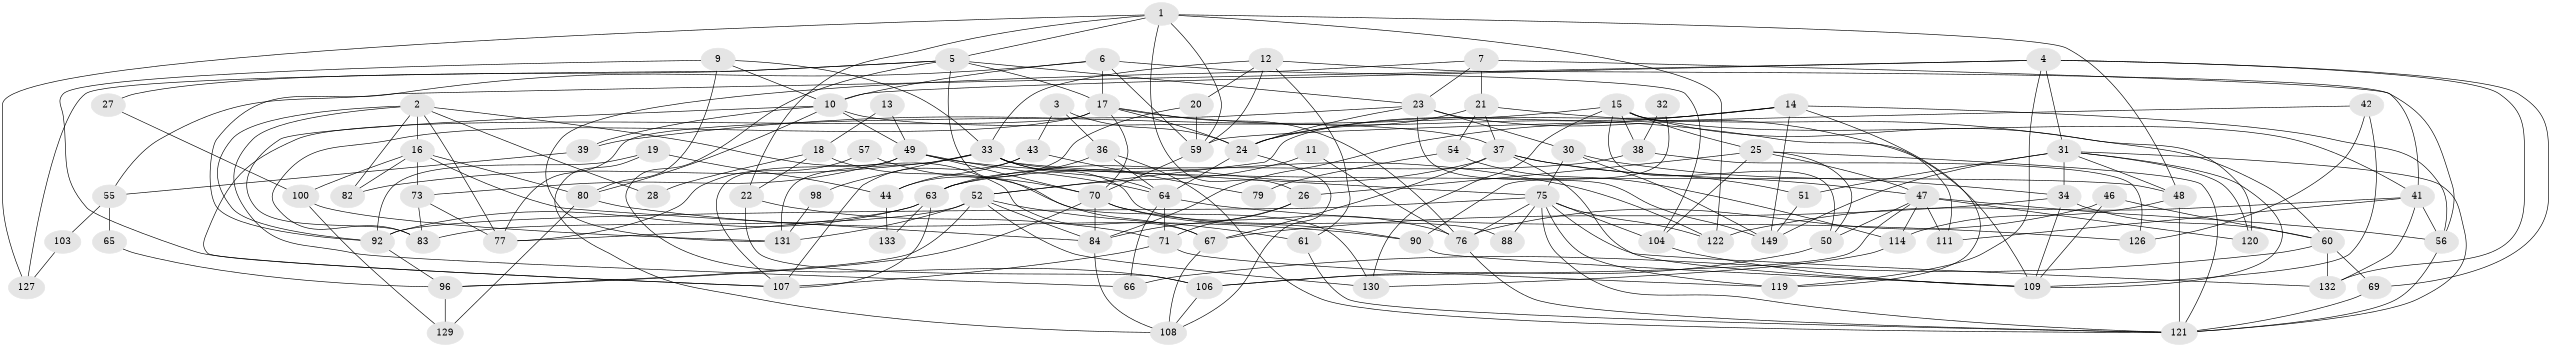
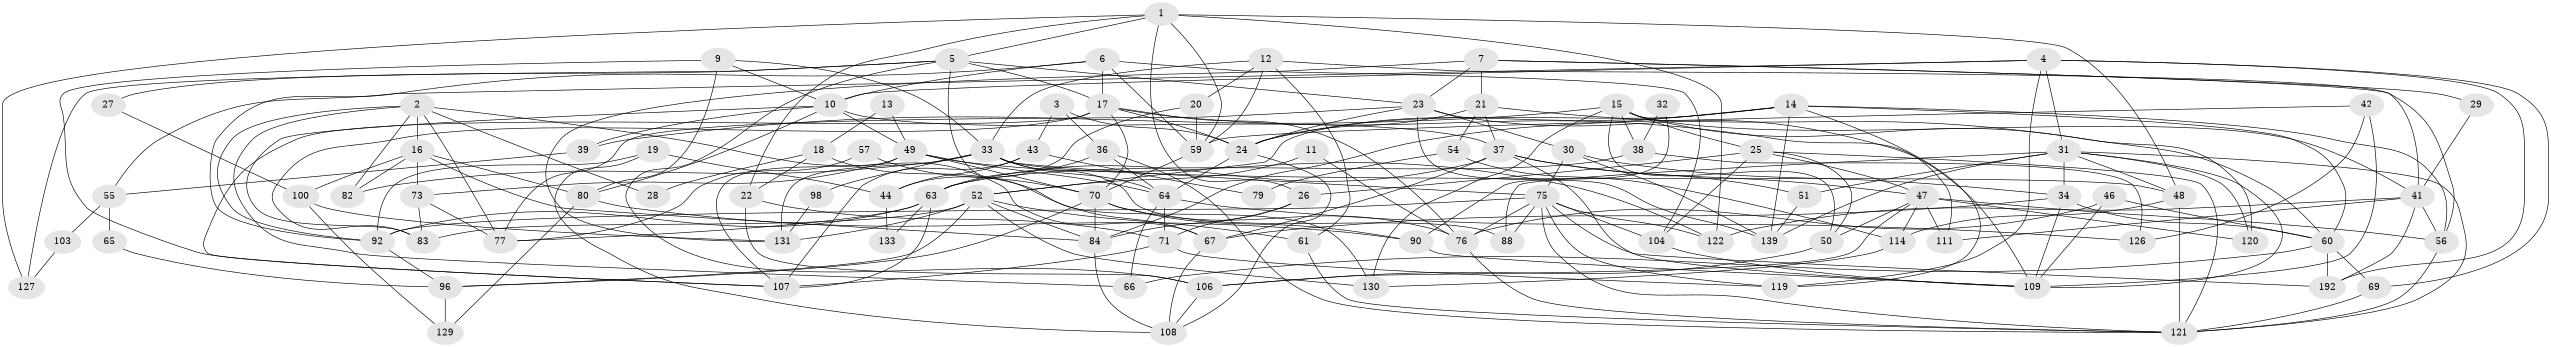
none -> (2476, 105)
none -> (2111, 119)
none -> (1730, 168)
(1770, 242) -> (1770, 242)
(2328, 288) -> (2328, 288)
